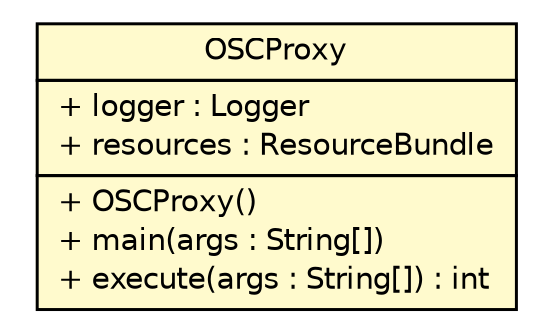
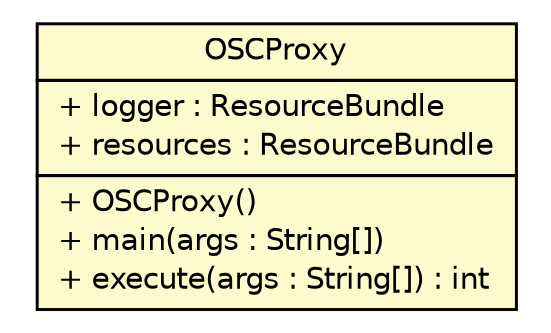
(185, 107) -> (252, 107)
